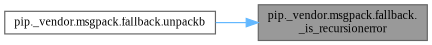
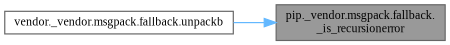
(110, 23) -> (119, 23)
